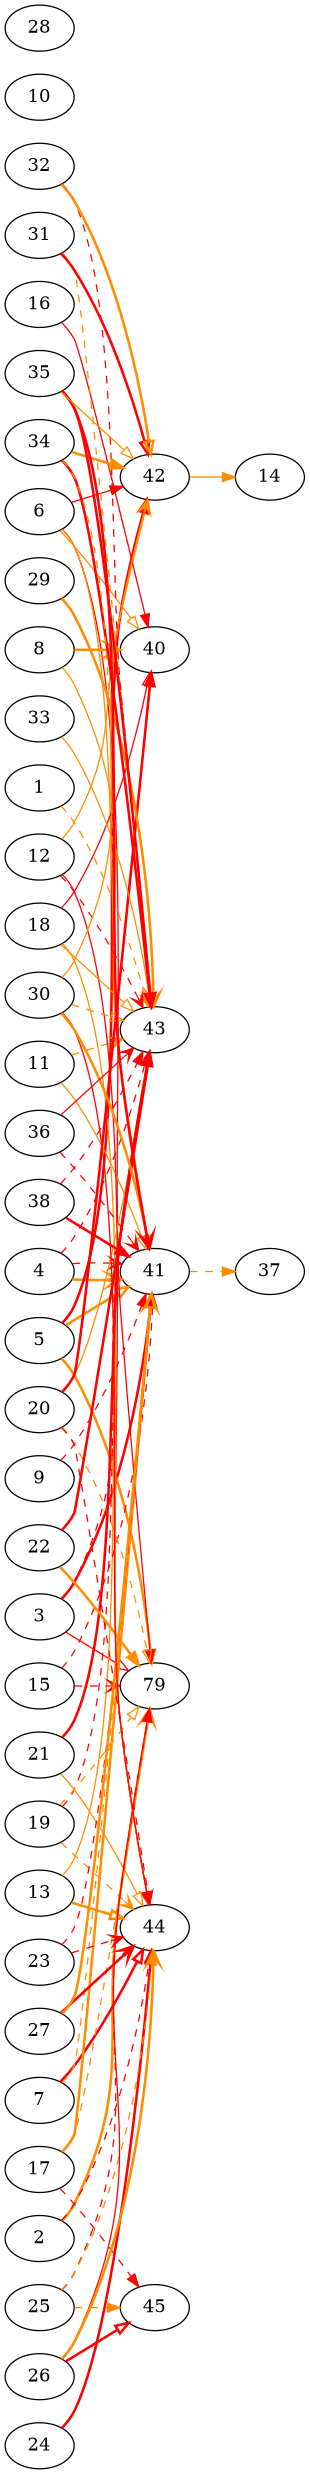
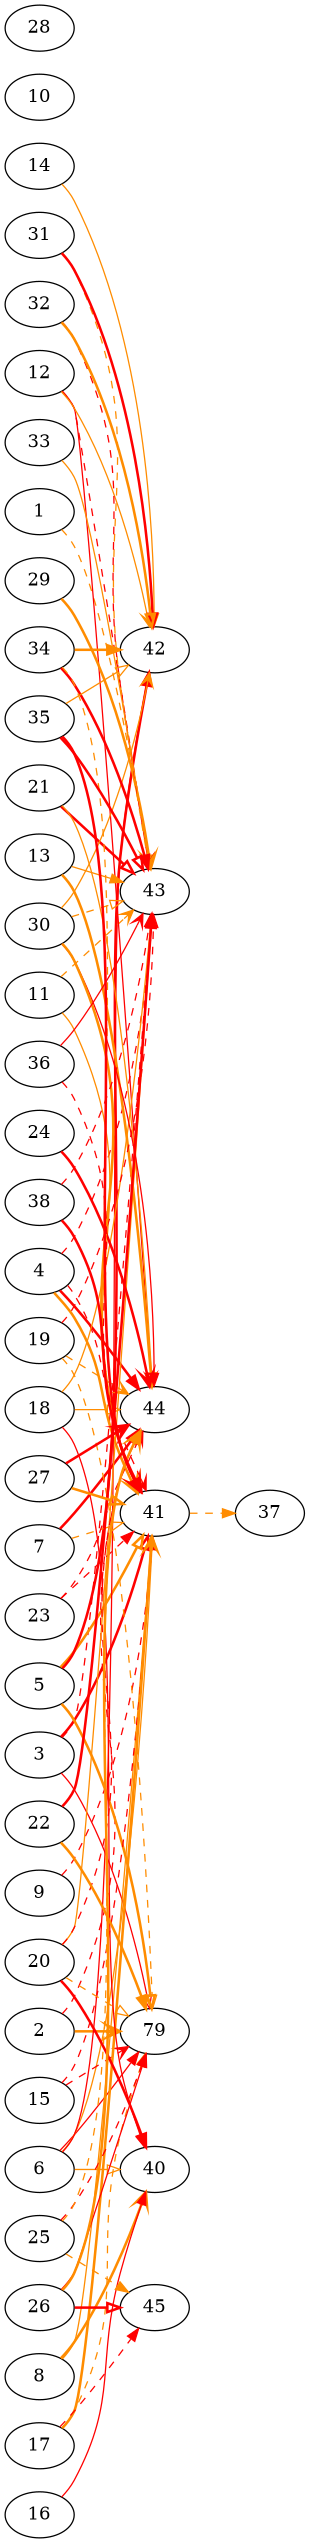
(206, 477) -> (134, 392)
none -> (97, 1333)
(109, 2283) -> (133, 1315)
